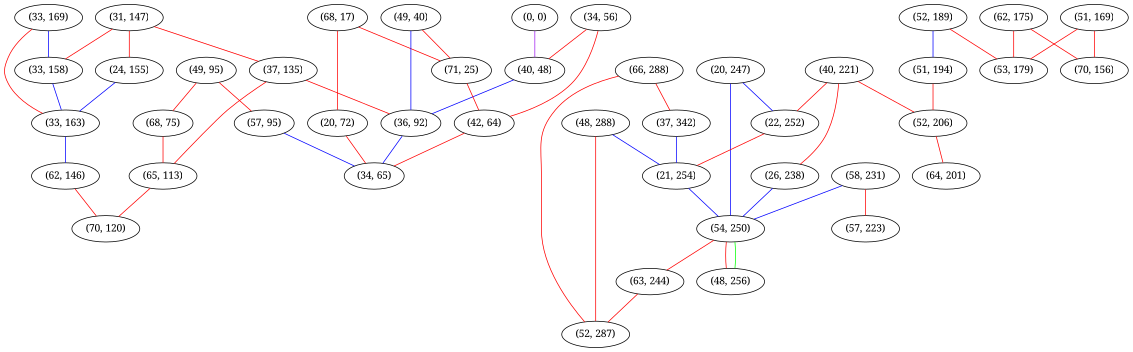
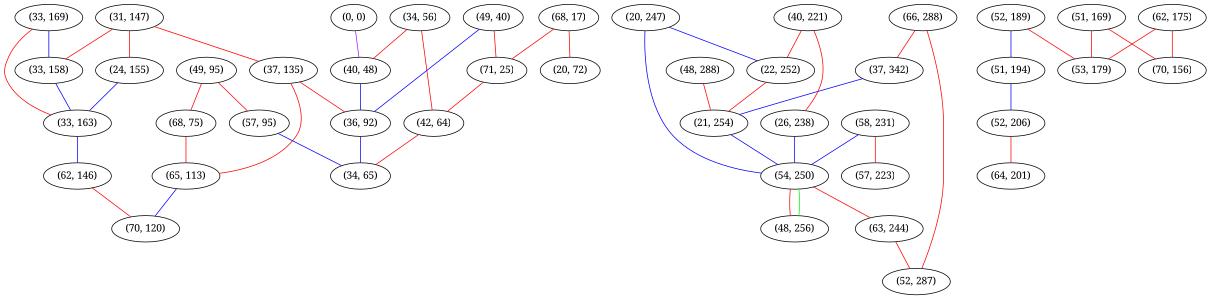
(886, 97) -> none
(933, 97) -> (1011, 97)
(356, 150) -> none
(636, 150) -> (707, 97)
(134, 202) -> (166, 202)
(596, 229) -> none
